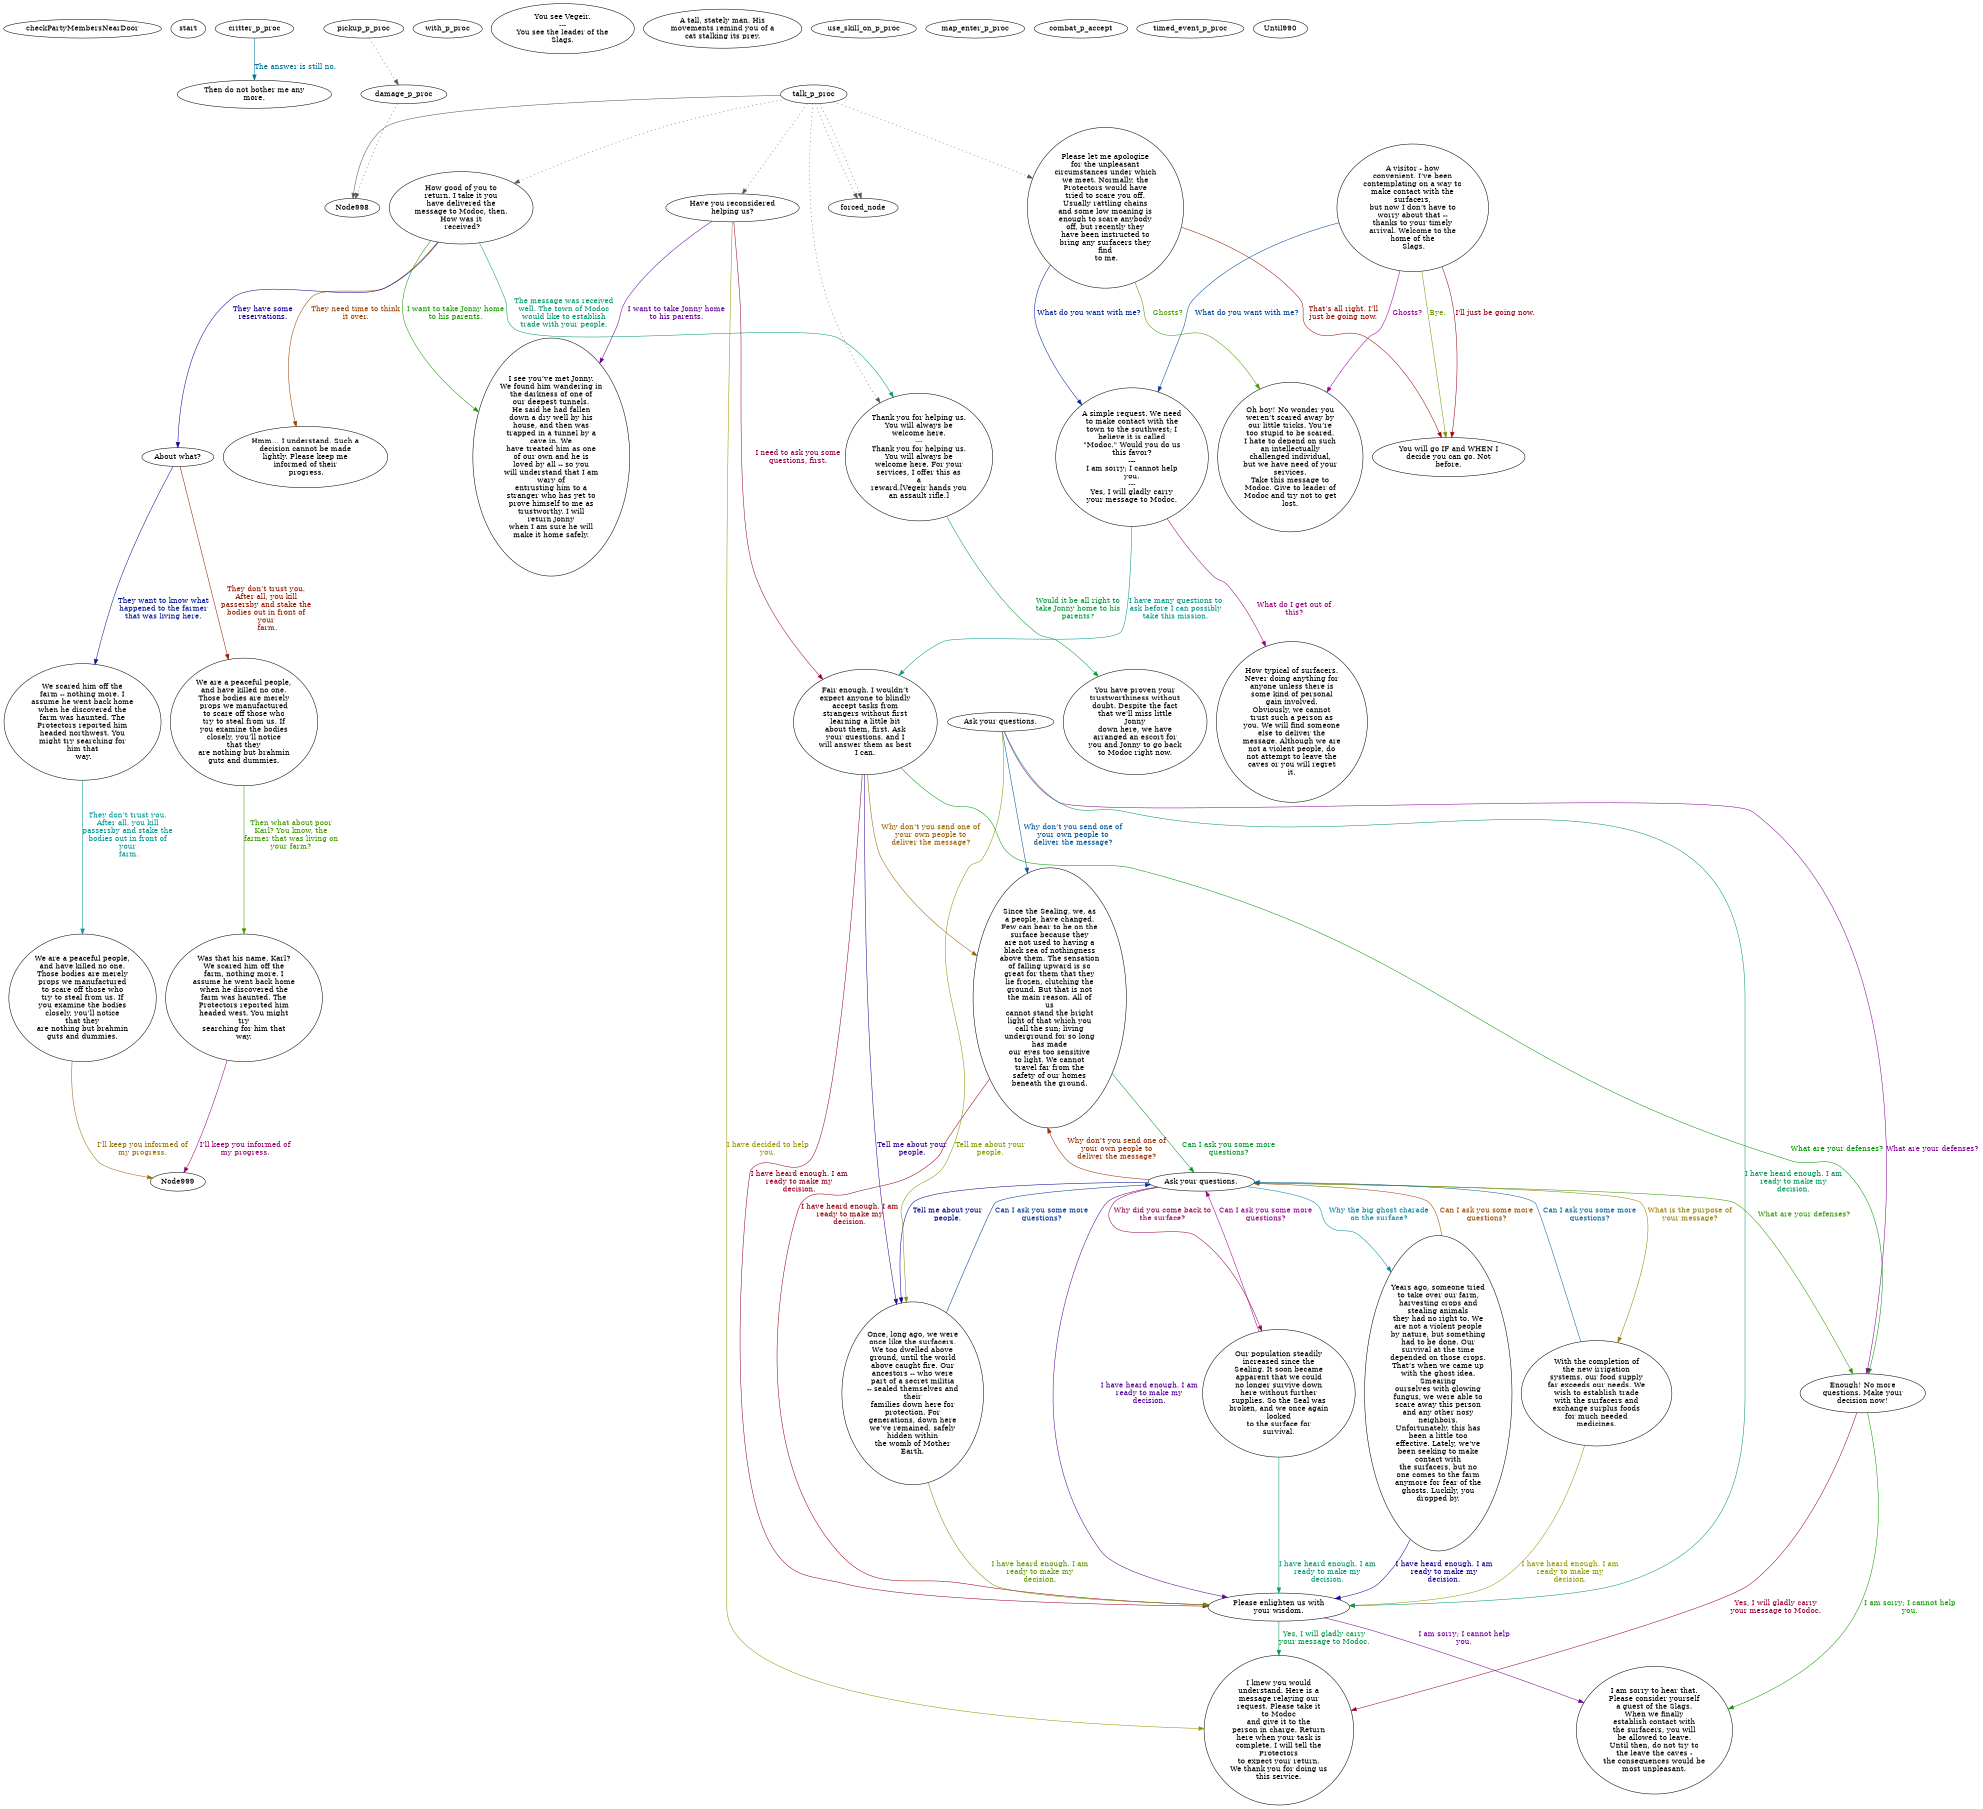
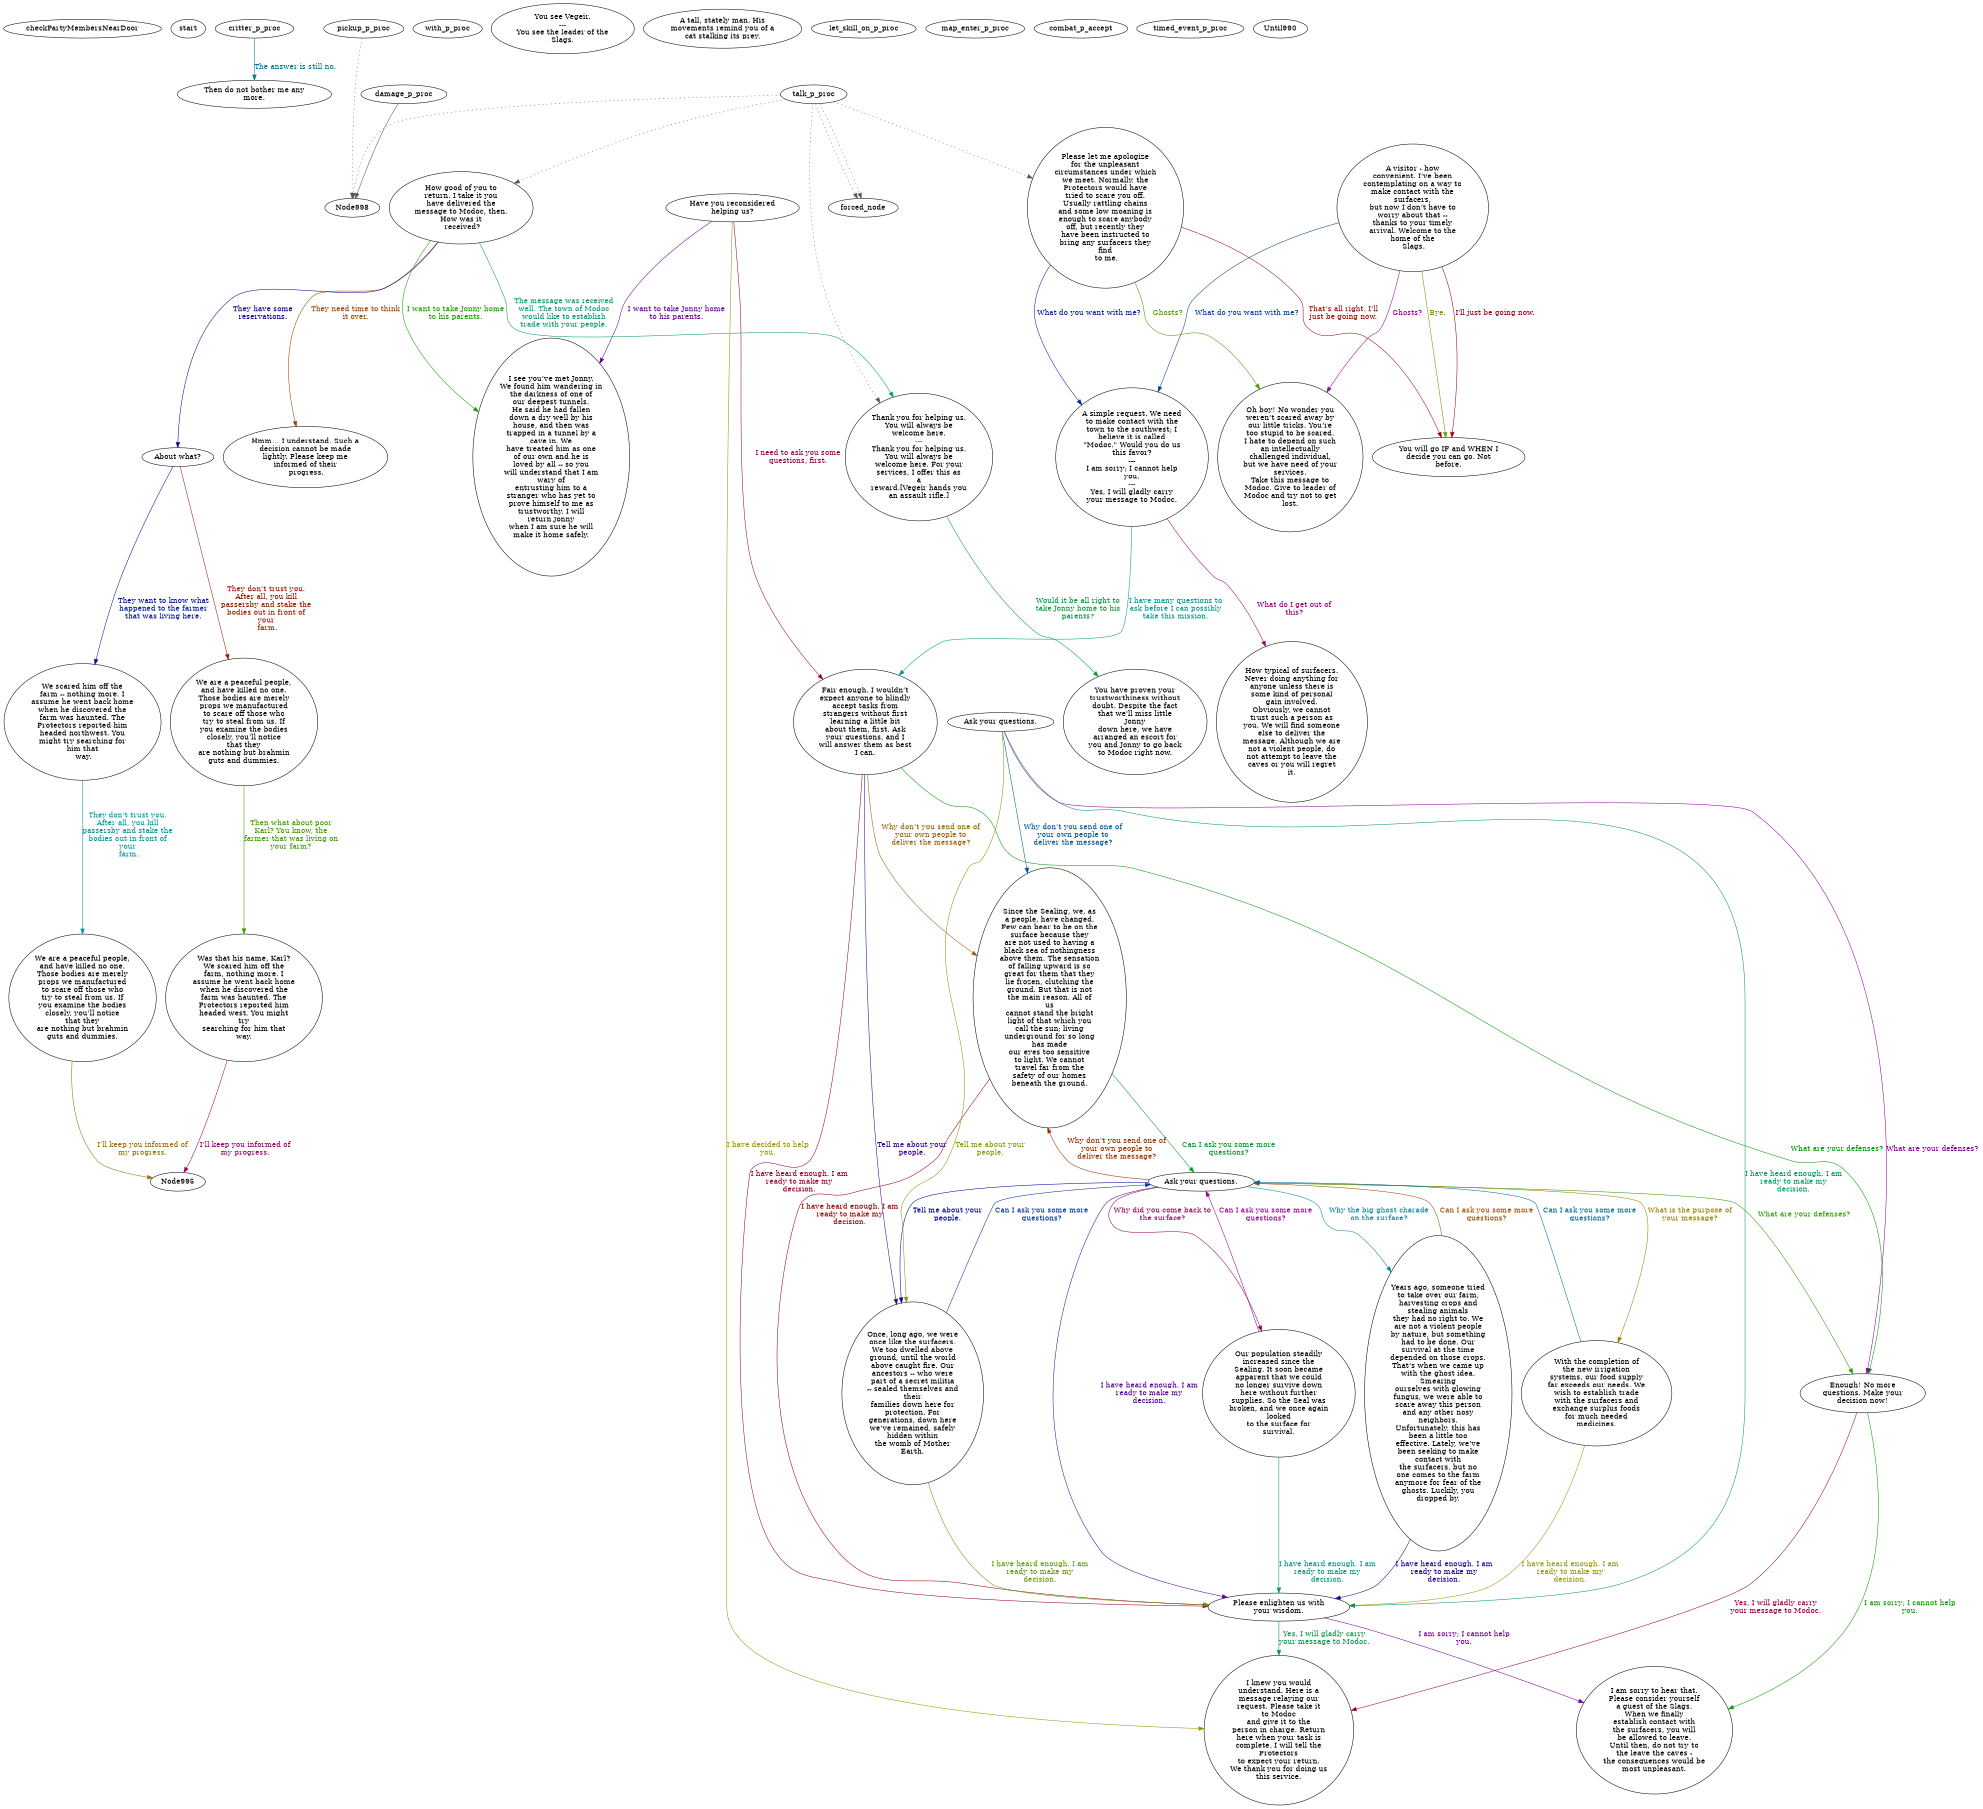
(864, 29) -> (864, 29)
(382, 59) -> (354, 115)
(544, 104) -> (544, 104)
(776, 147) -> none
(375, 148) -> (375, 148)
(178, 1182) -> (178, 1182)
